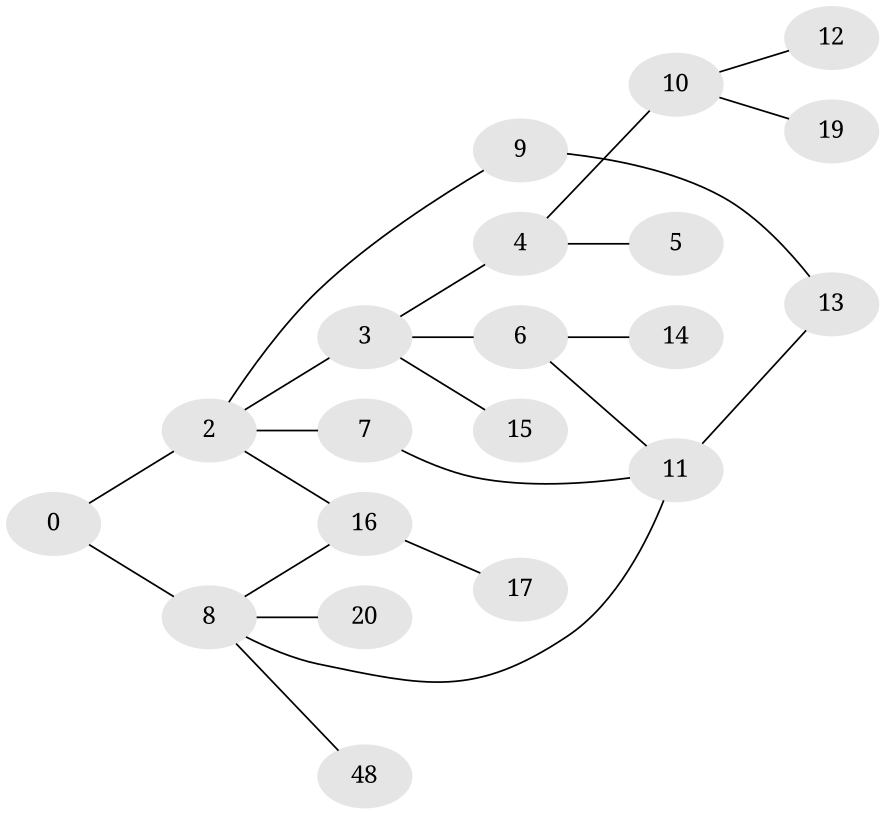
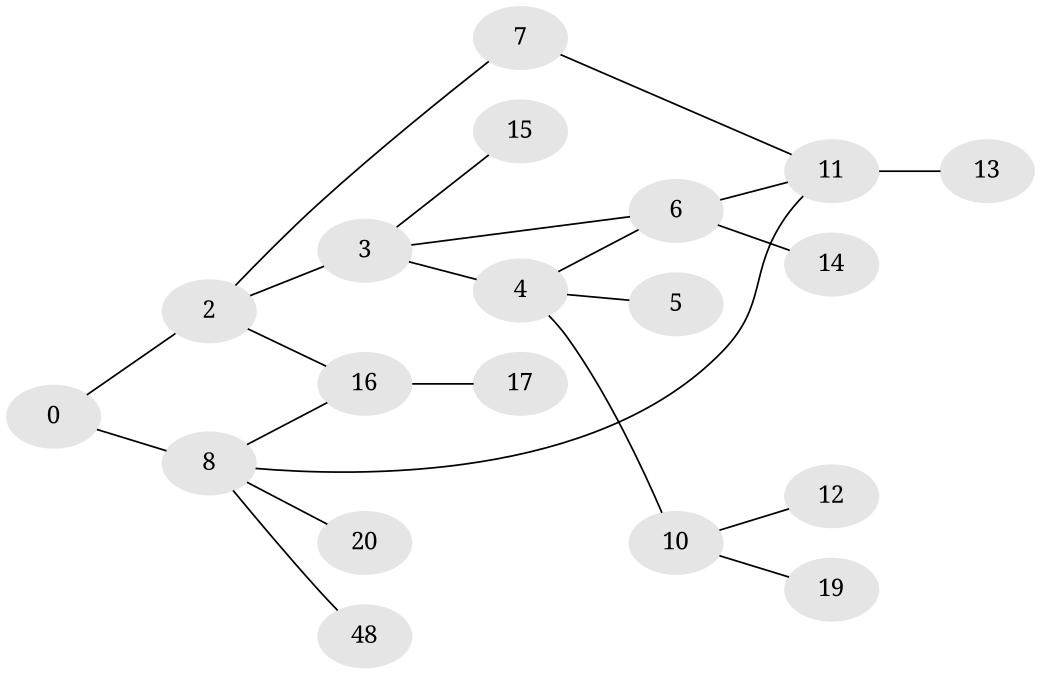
(520, 150) -> none
none -> (598, 251)
